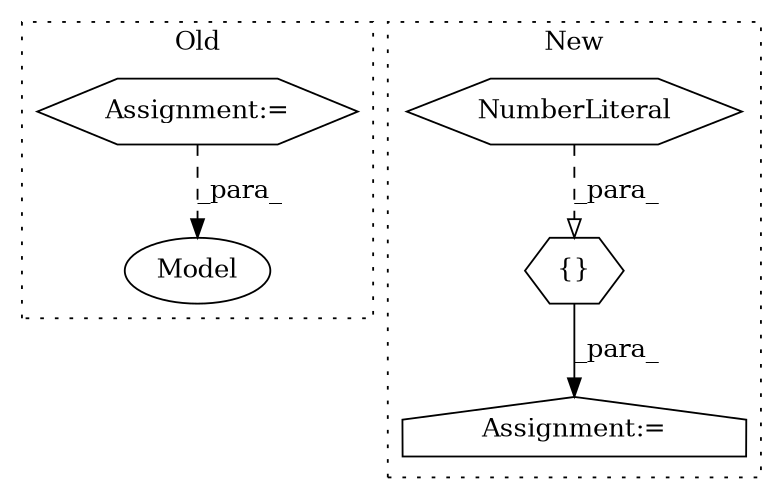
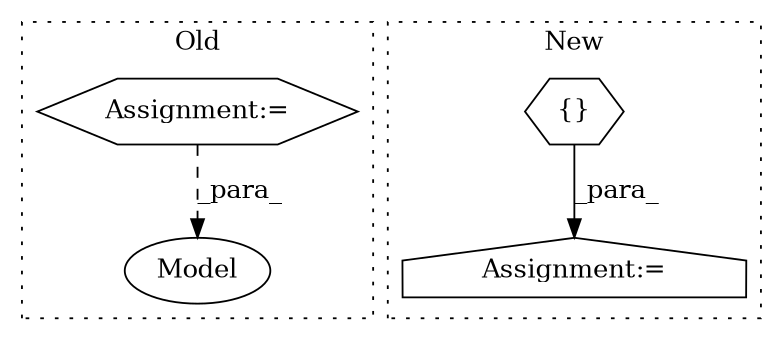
(574, 112) -> none
